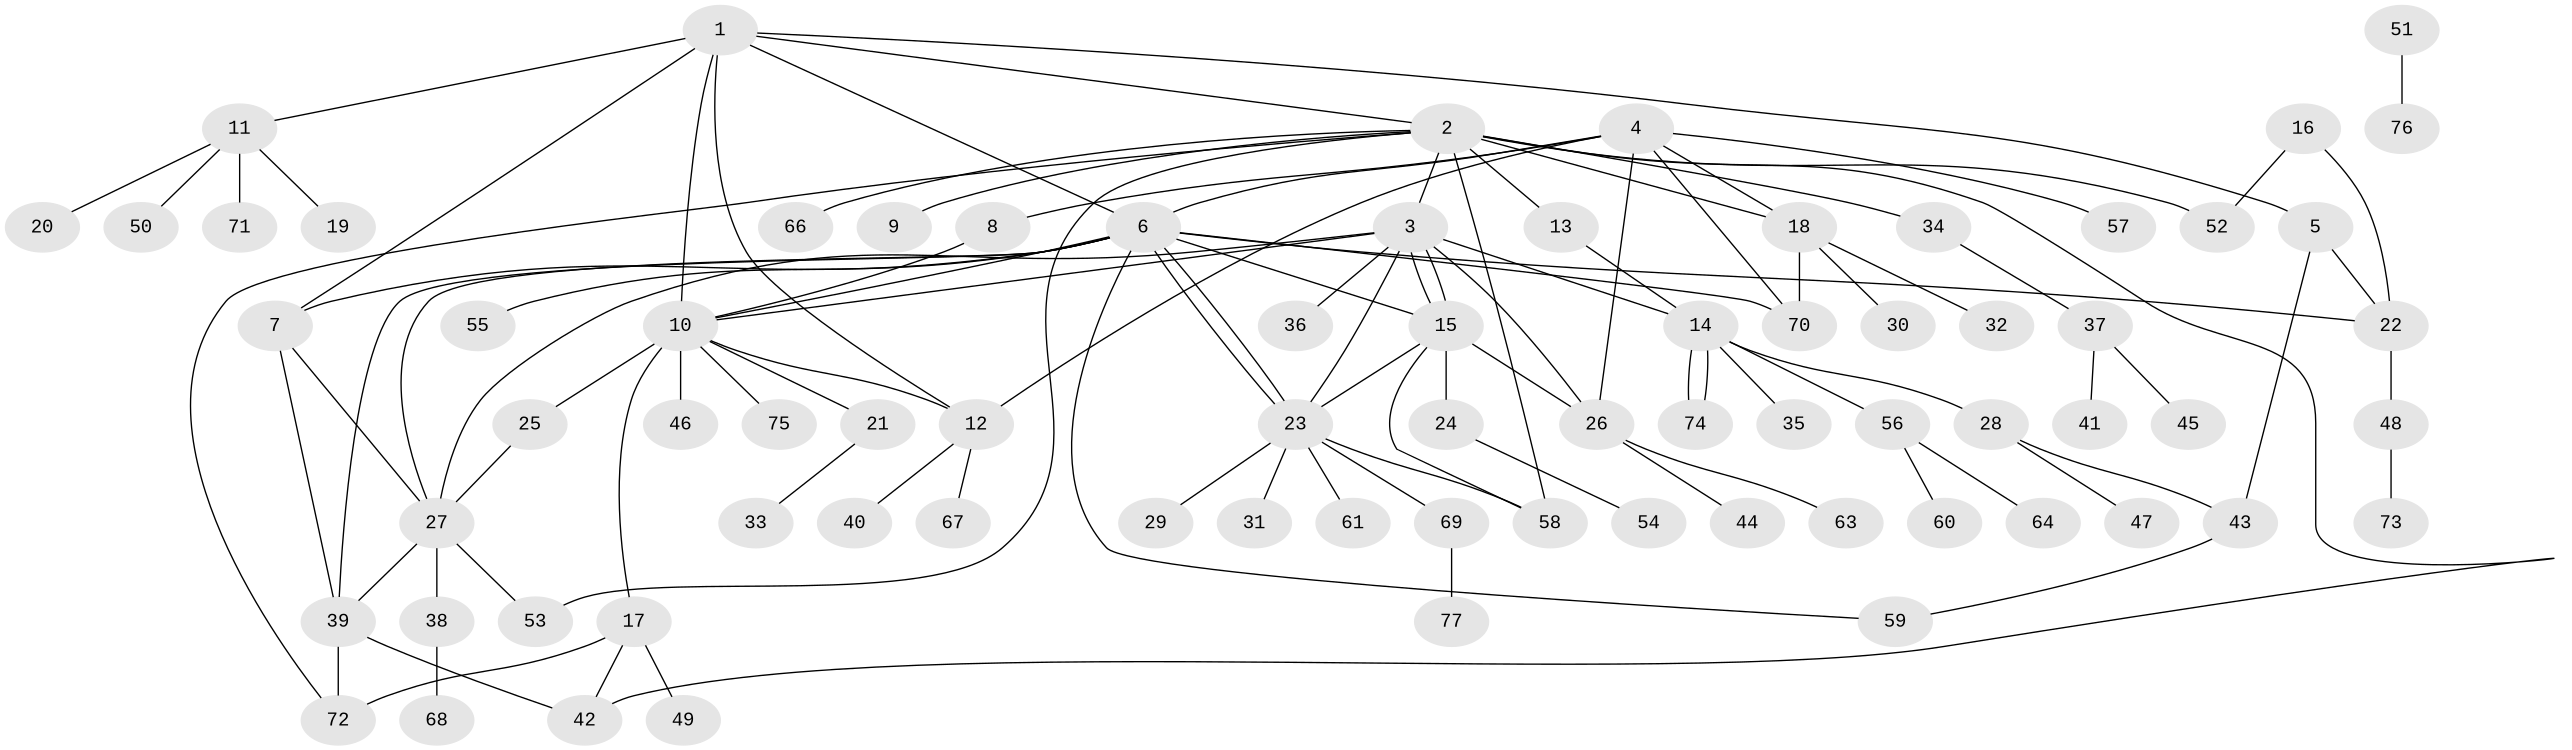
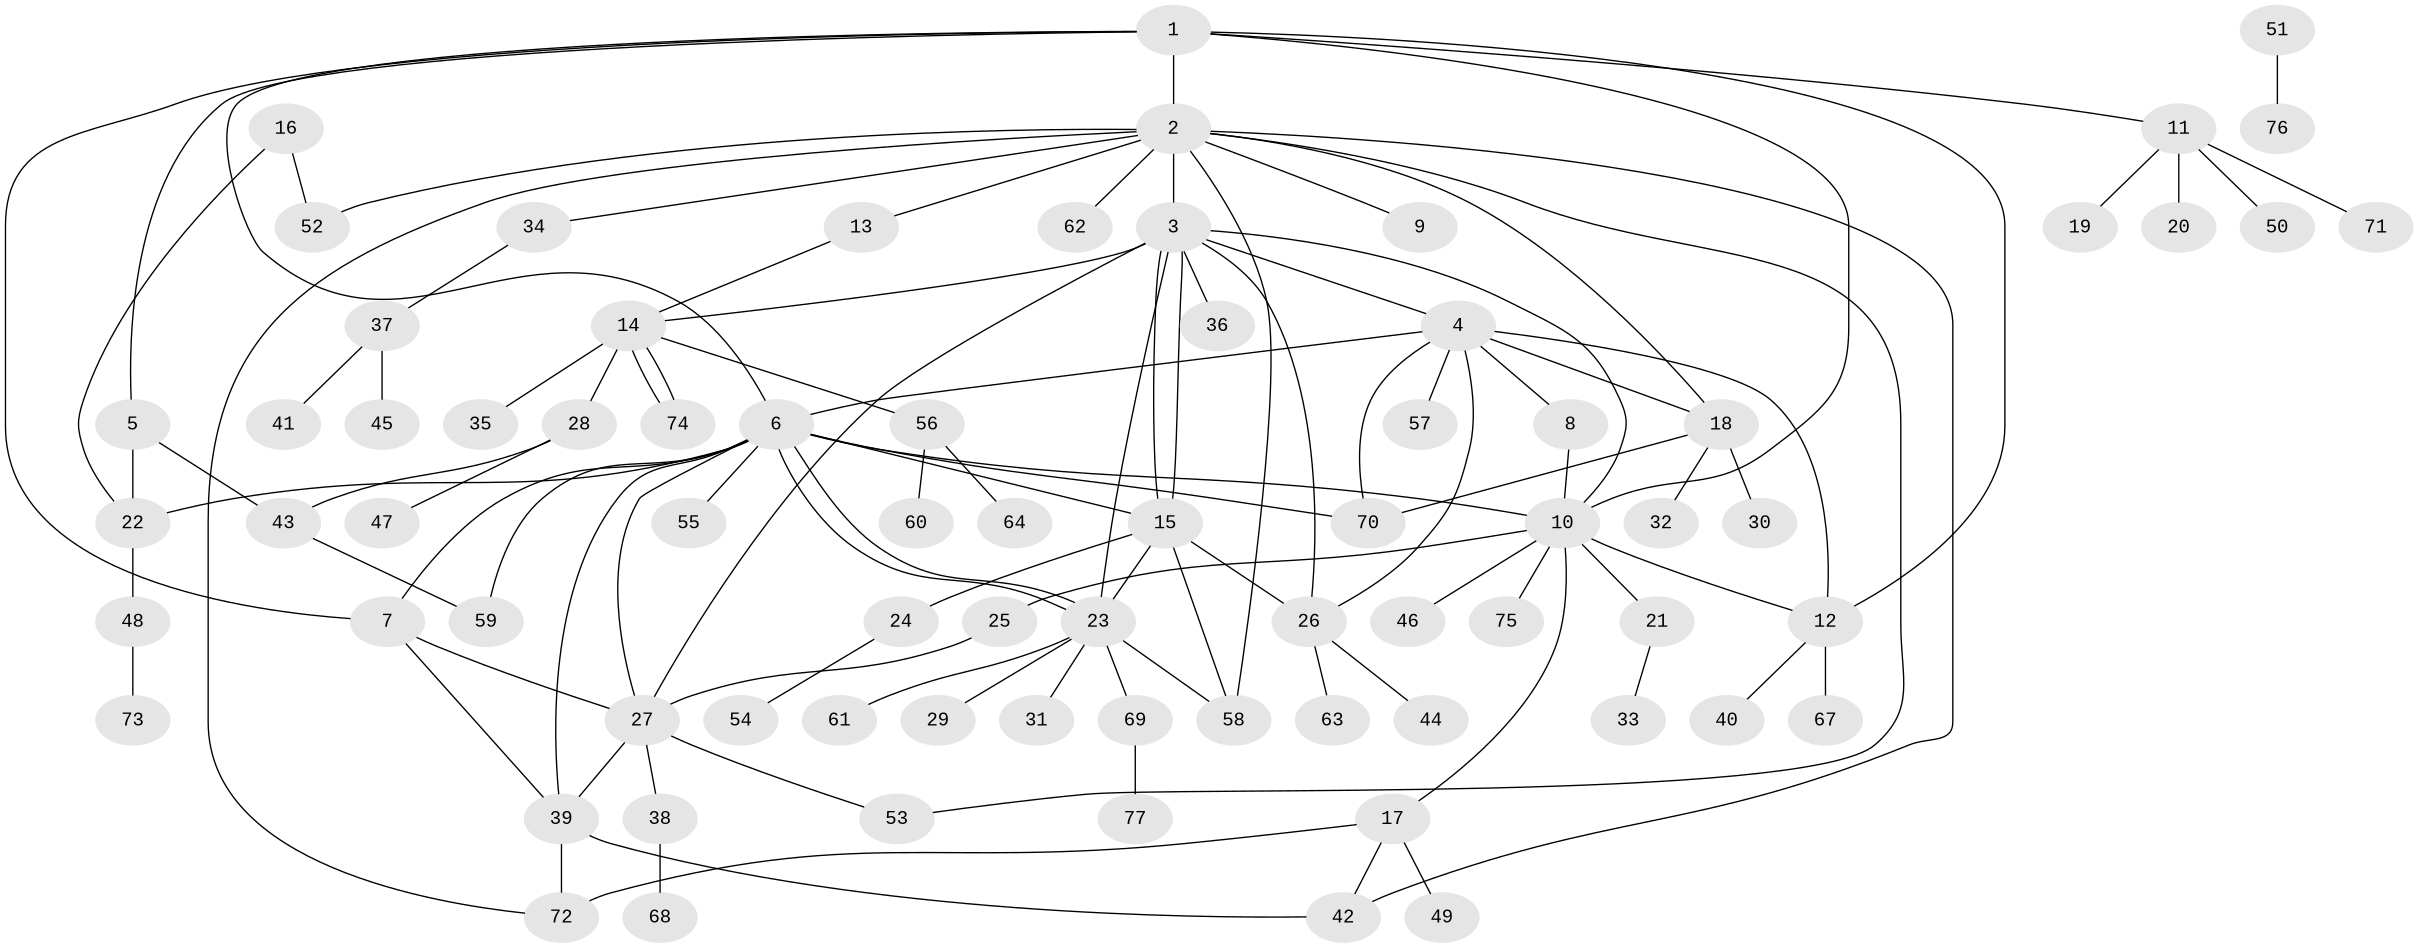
(796, 227) -> (1075, 227)
none -> (1316, 277)
